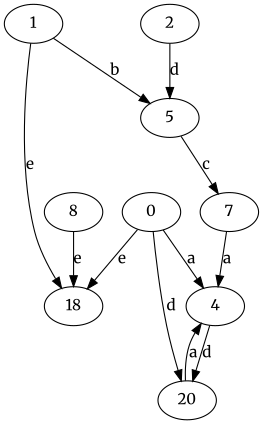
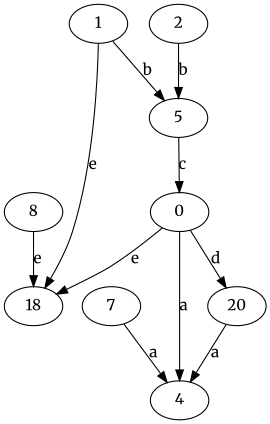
(175, 71) -> (183, 71)
(197, 160) -> (179, 160)
(203, 348) -> none
